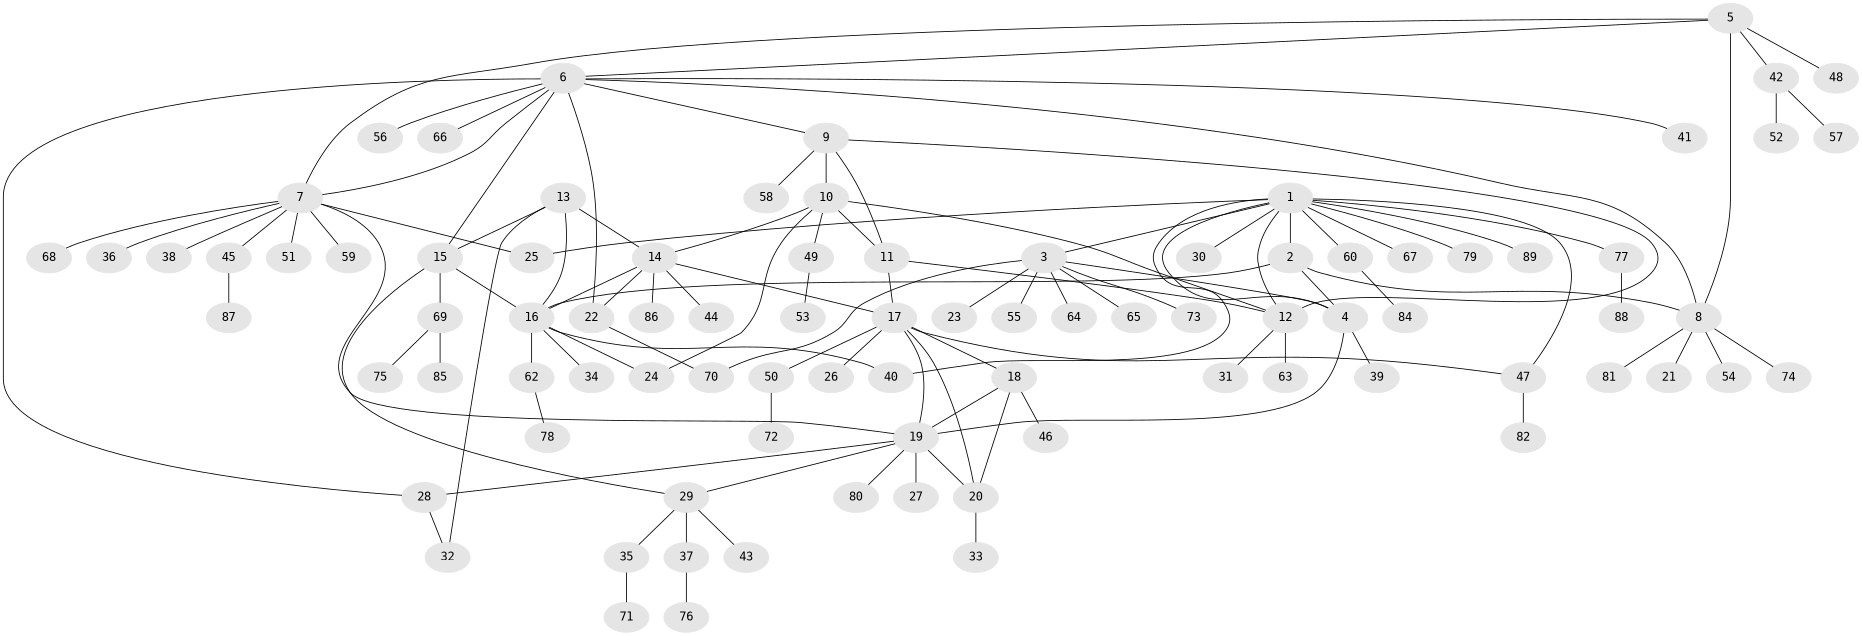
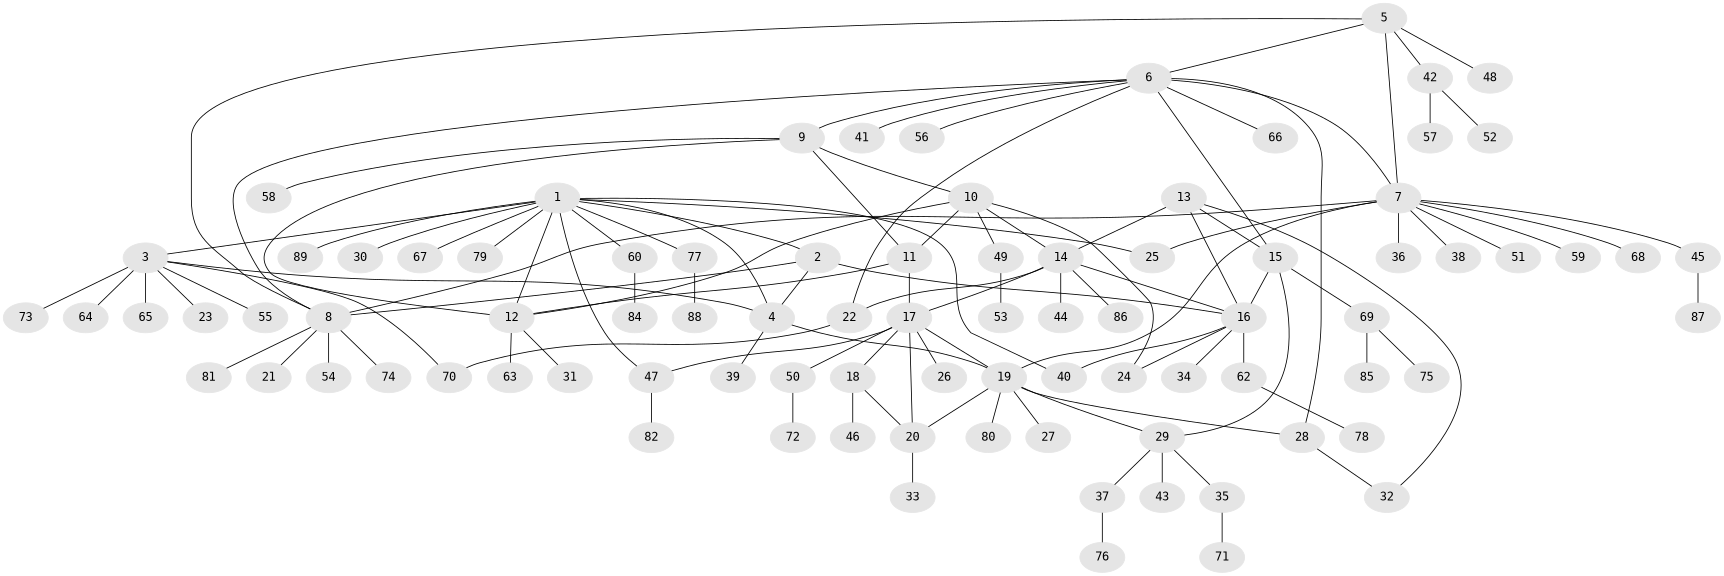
none -> (806, 219)
(965, 408) -> none
